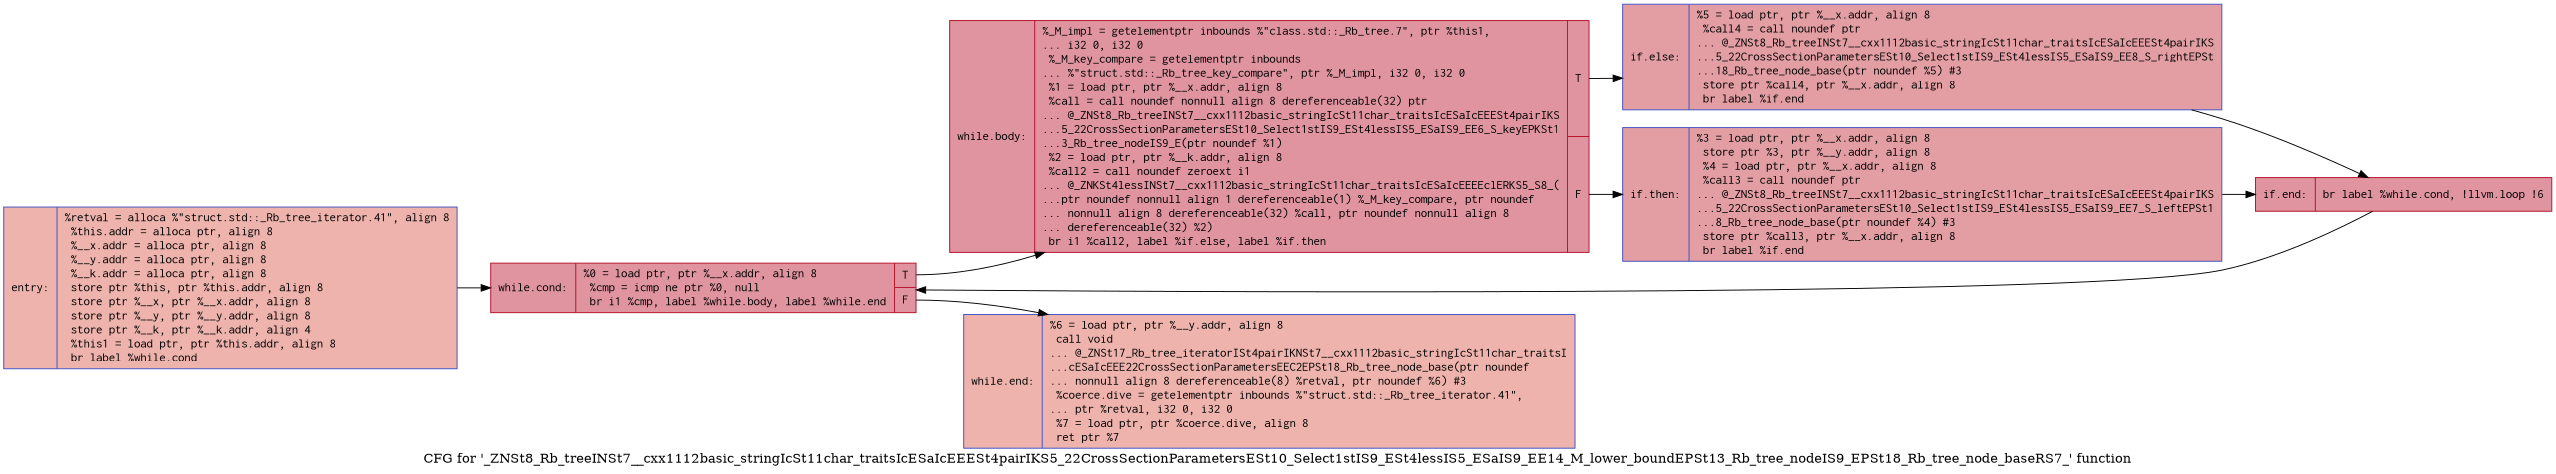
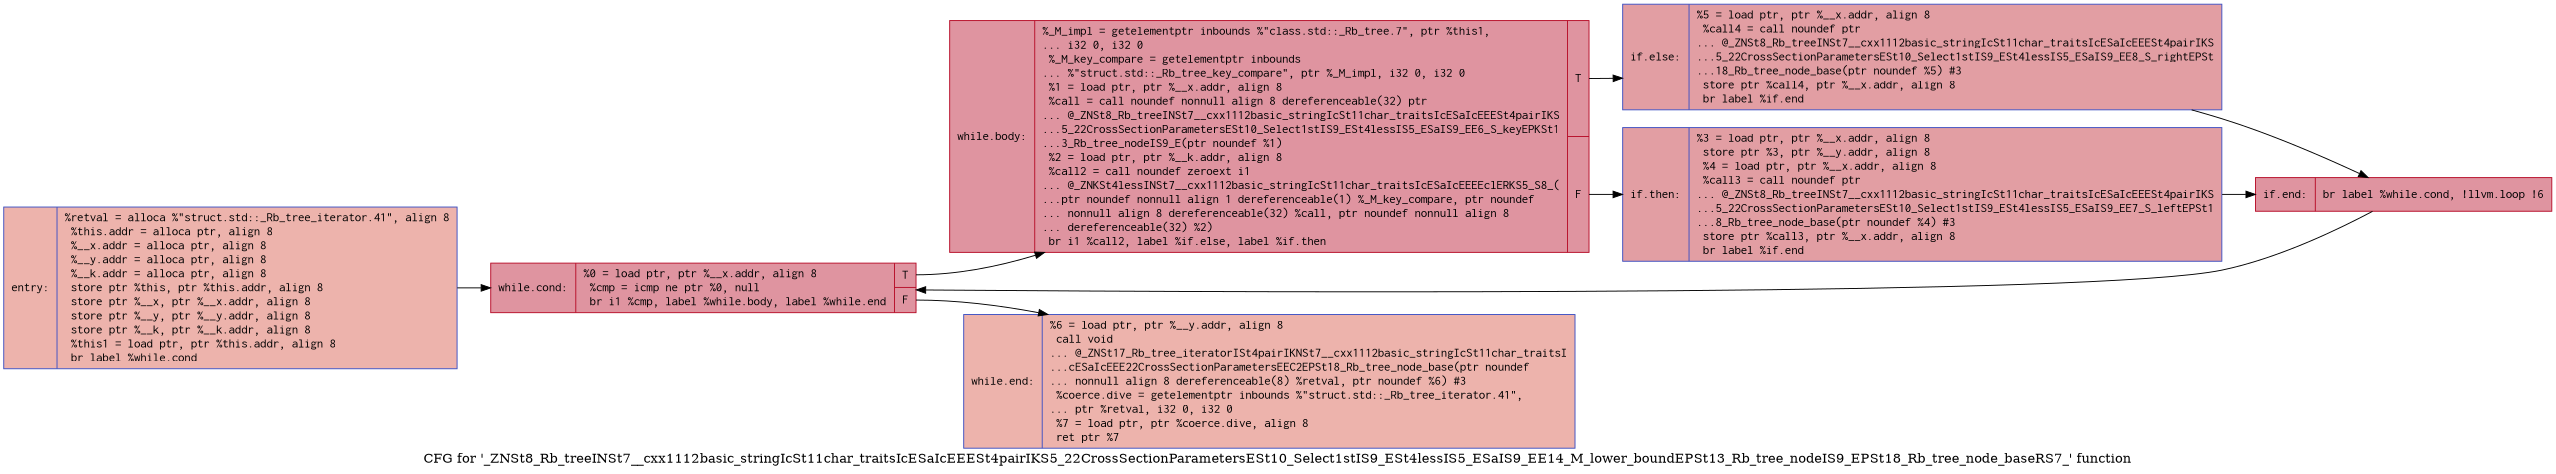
(188, 329) -> (188, 329)
